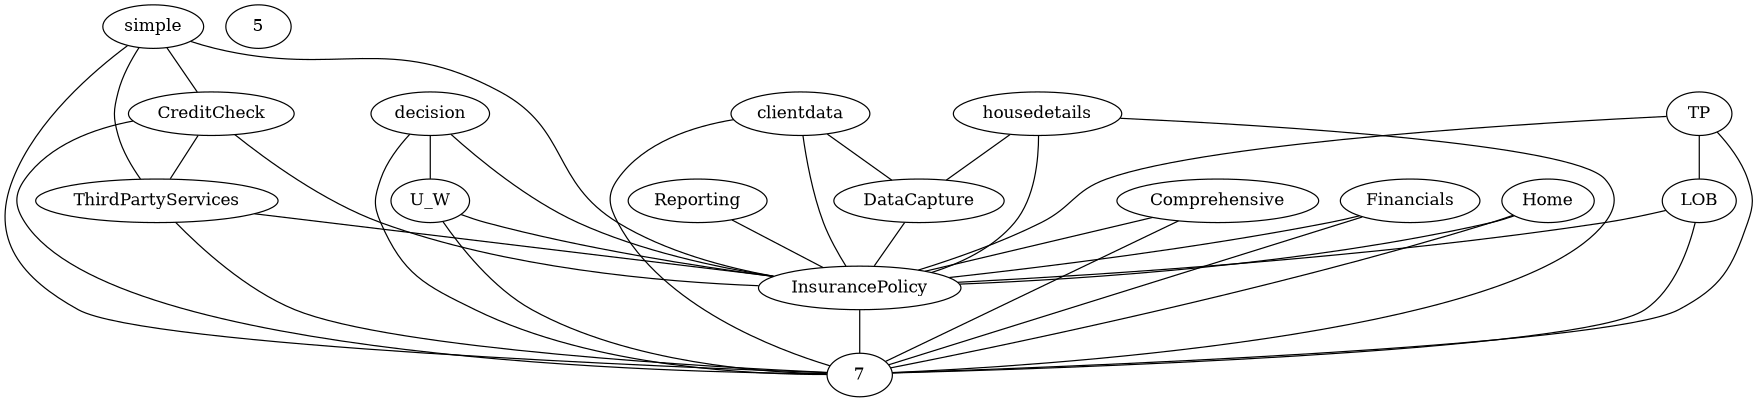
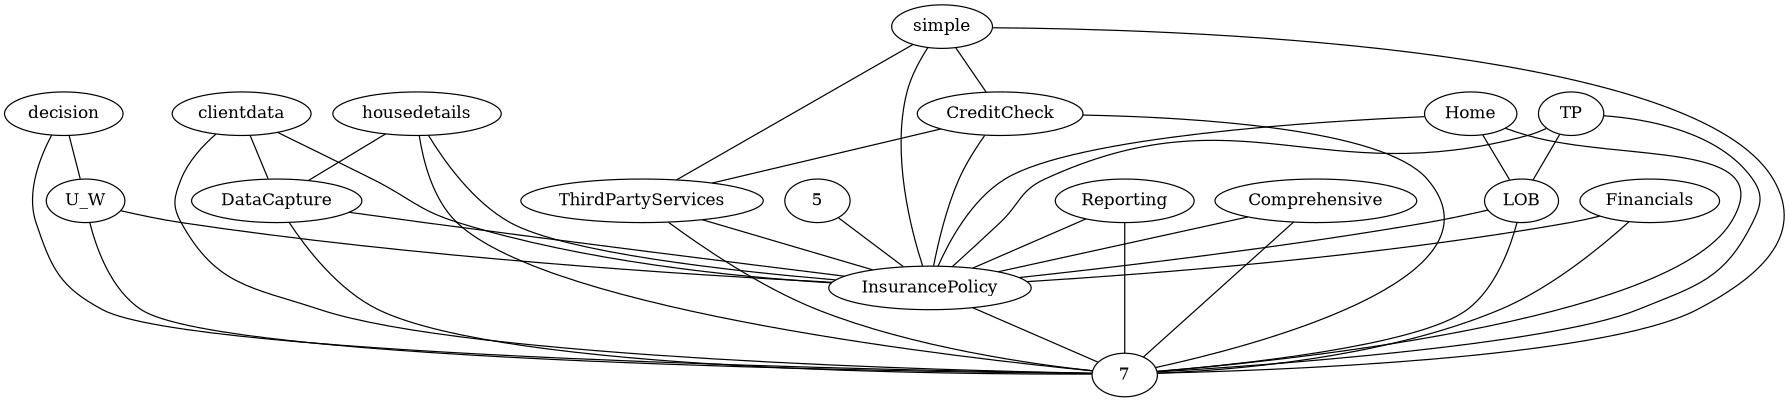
none -> (1496, 157)
(600, 232) -> (871, 242)
none -> (1125, 288)
none -> (669, 361)
